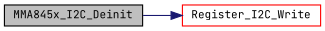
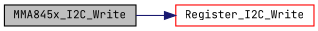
(74, 15) -> (70, 15)
